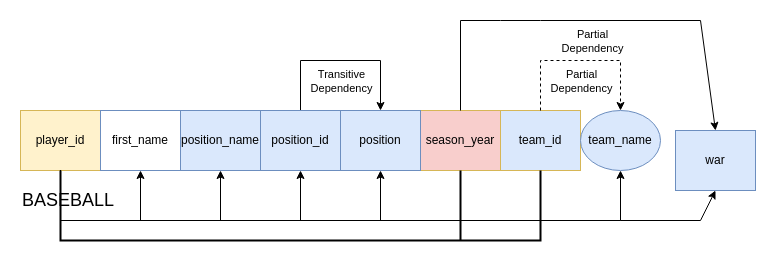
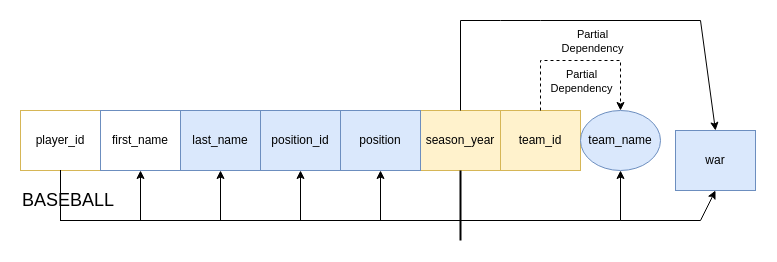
(337, 61) -> none
(61, 141) -> (61, 141)
(221, 141) -> (221, 141)
(461, 141) -> (461, 141)
(541, 141) -> (541, 141)
(326, 241) -> none
